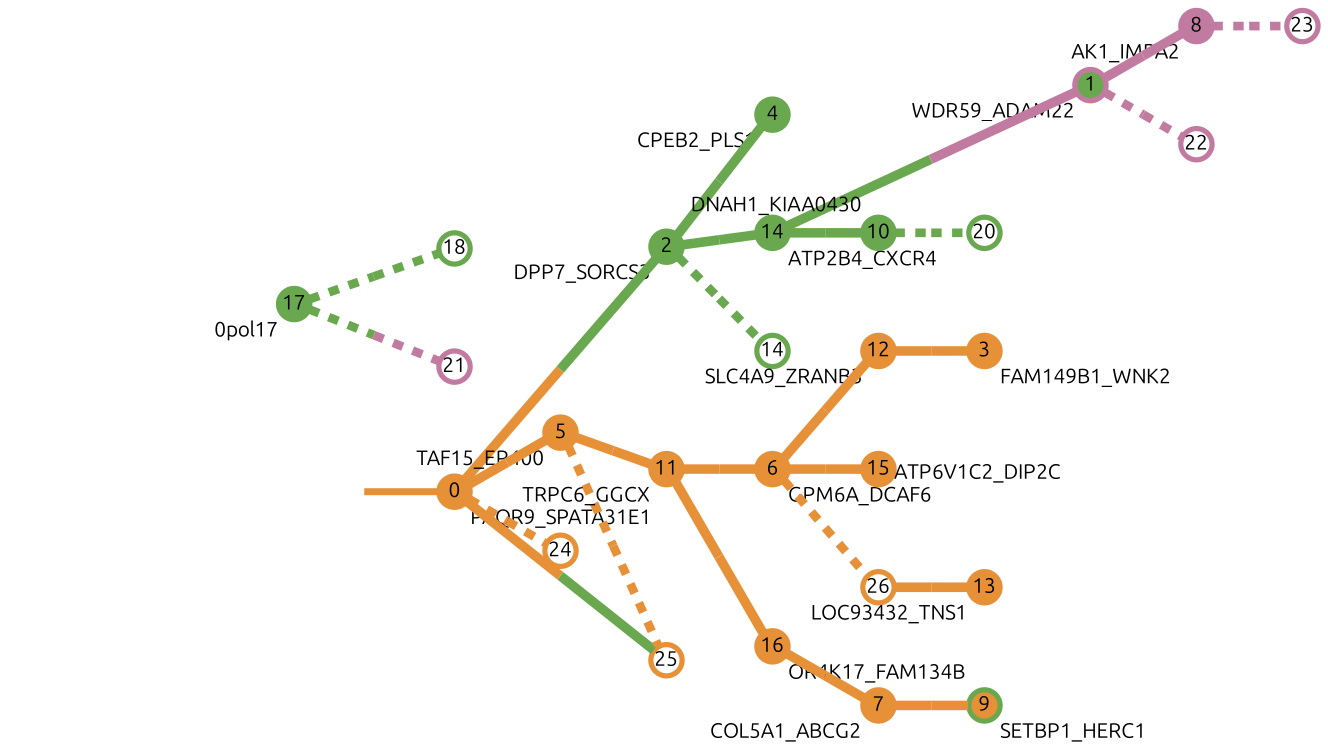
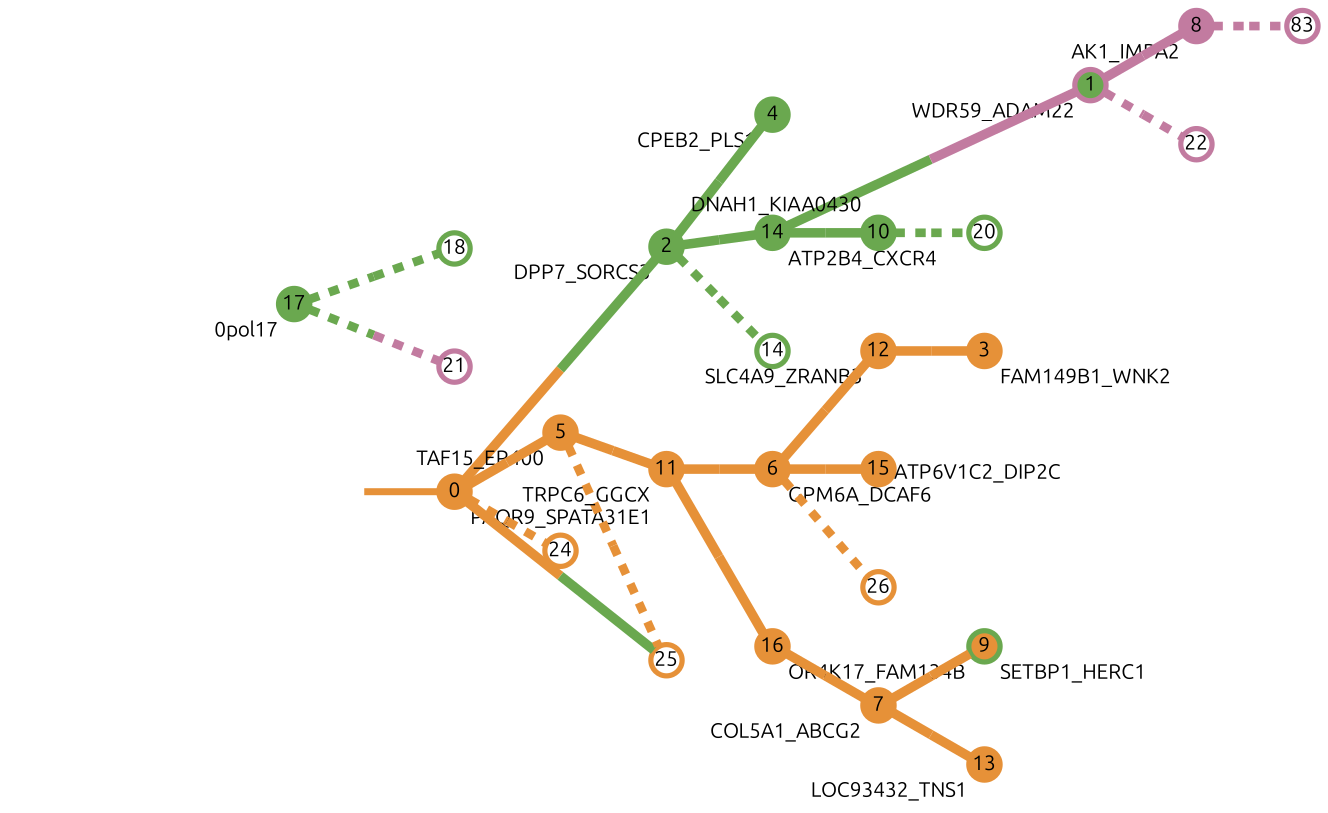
(1302, 26) -> (1302, 26)
(931, 587) -> (931, 735)
